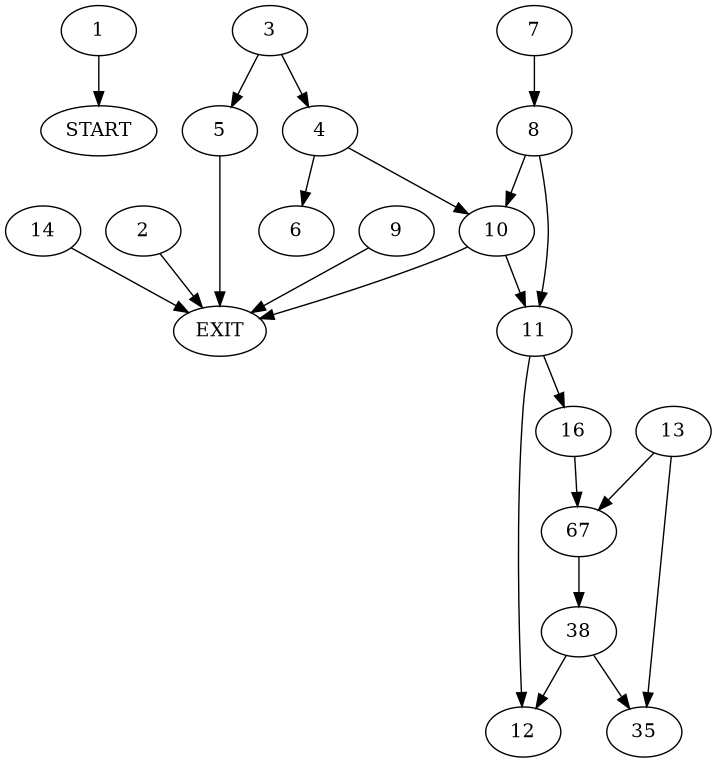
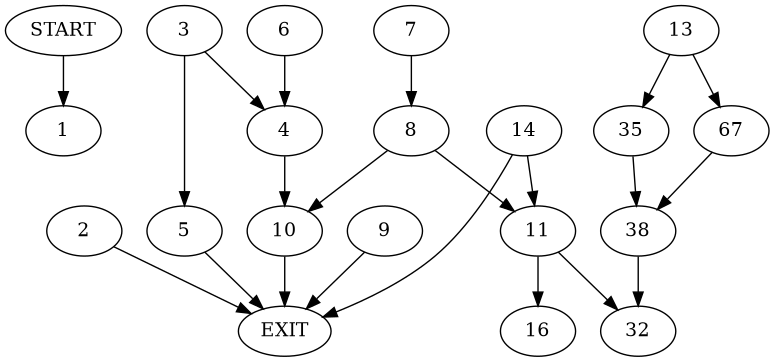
(99, 74) -> (63, 74)
(310, 174) -> (285, 74)
(513, 274) -> (530, 174)
(576, 475) -> none
(608, 676) -> (634, 174)
(523, 732) -> (638, 331)
